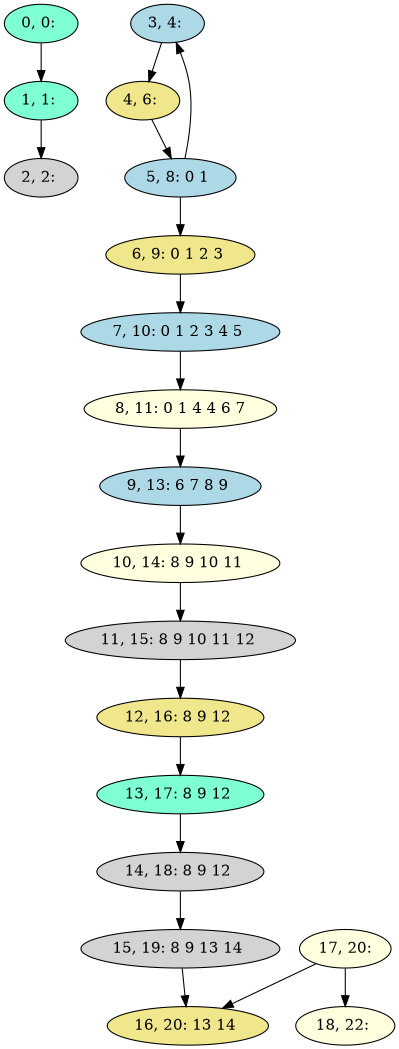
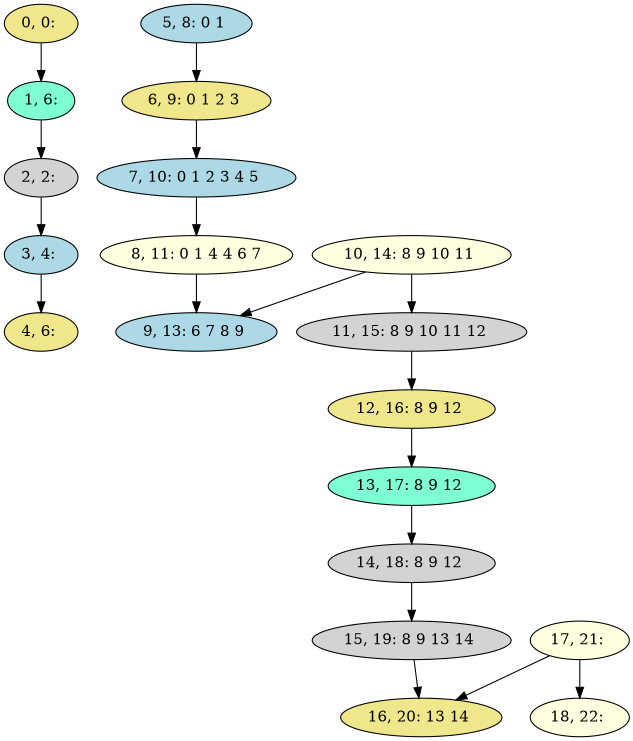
(41, 24) -> (41, 24)
(41, 101) -> (41, 101)
(191, 105) -> (41, 211)
(159, 134) -> none
(180, 519) -> (308, 292)
(345, 949) -> (580, 640)
